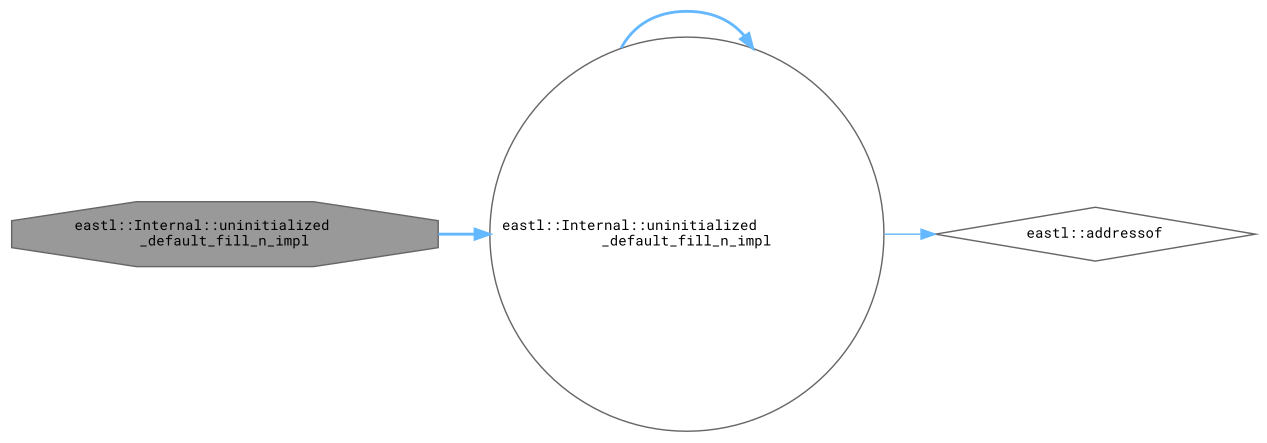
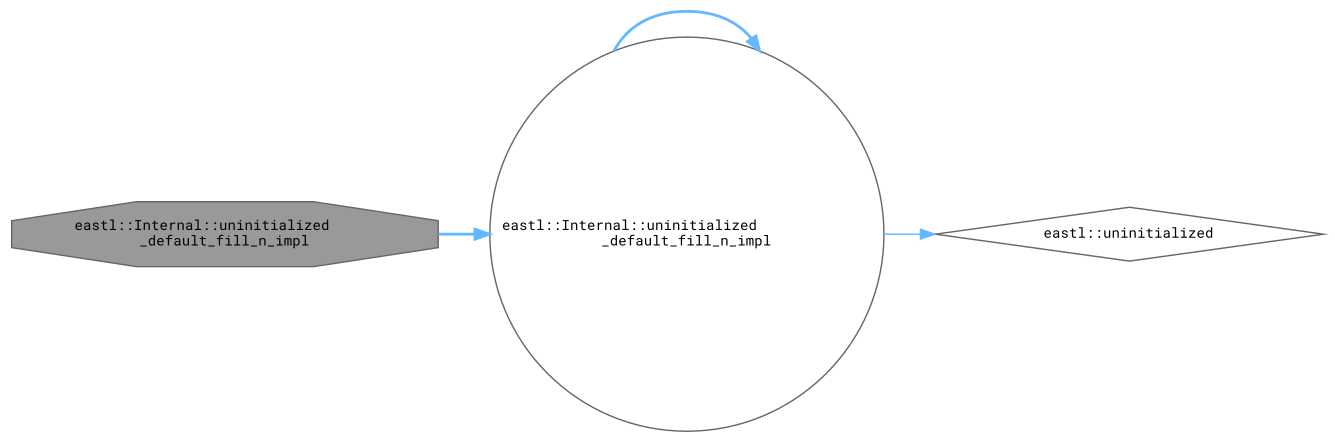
(1095, 234) -> (1129, 234)
